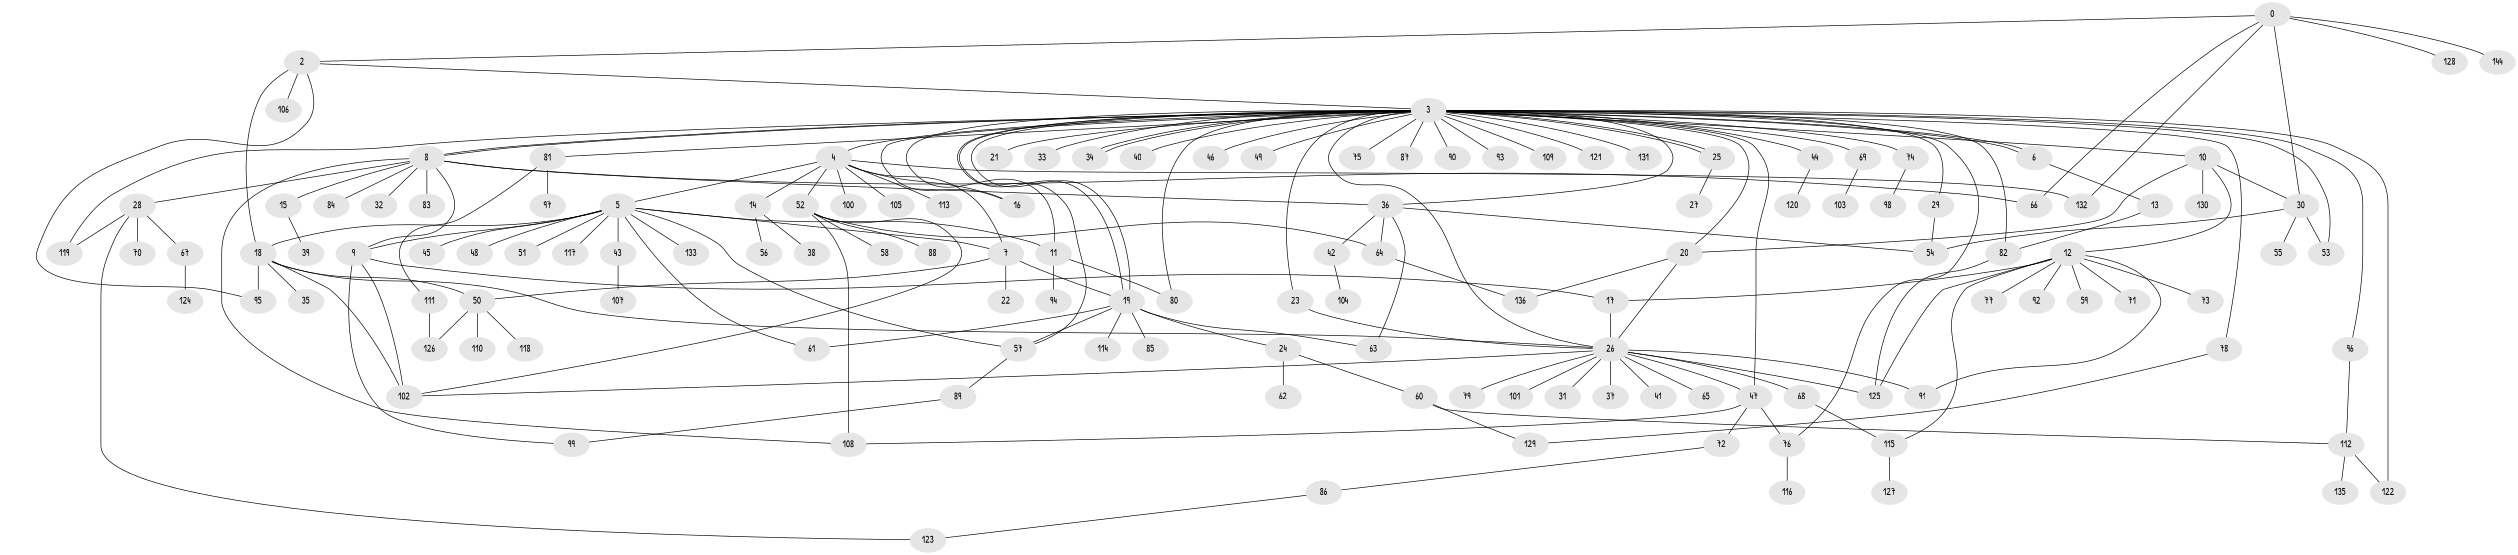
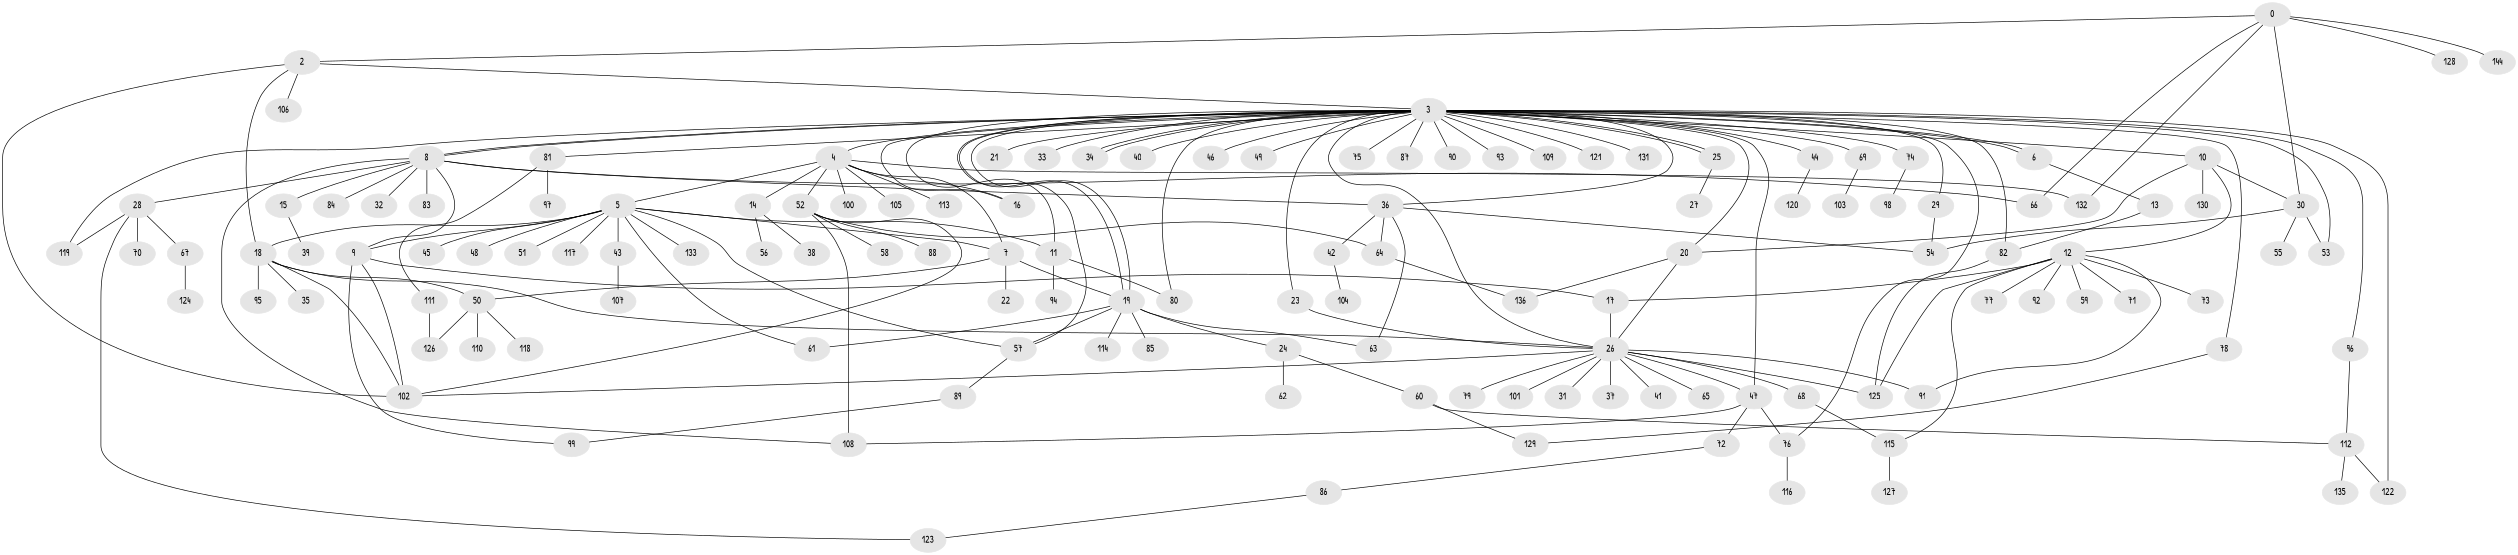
(77, 186) -> (15, 260)
